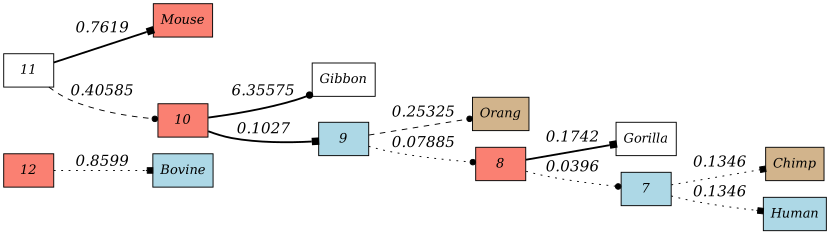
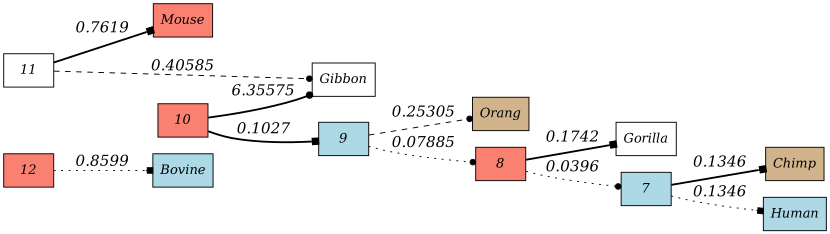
(98, 109) -> (180, 75)
(424, 113) -> (424, 113)
(715, 177) -> (715, 177)
